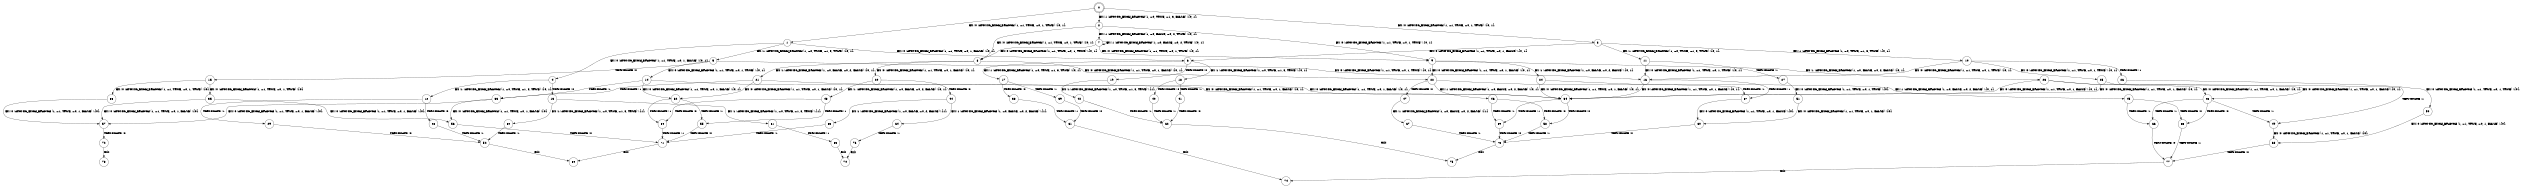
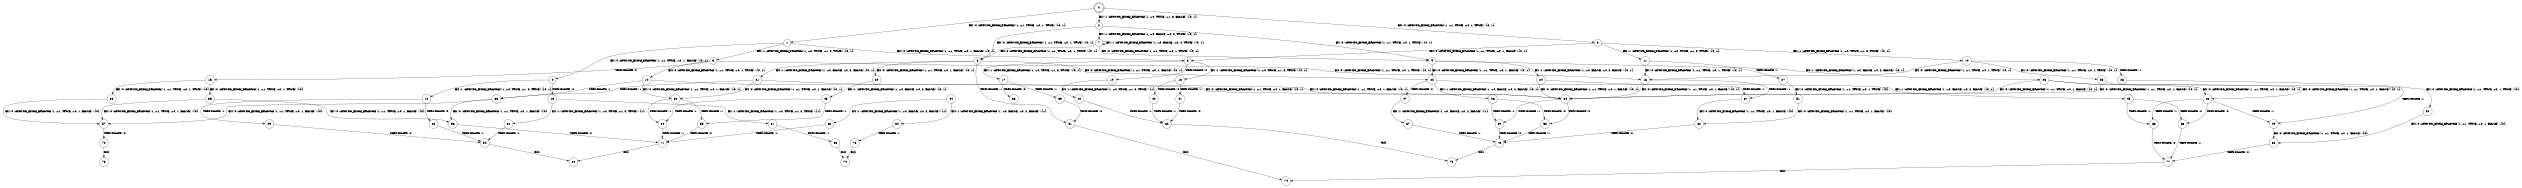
(917, 81) -> none
(1045, 104) -> (1010, 104)
(686, 111) -> (686, 111)
